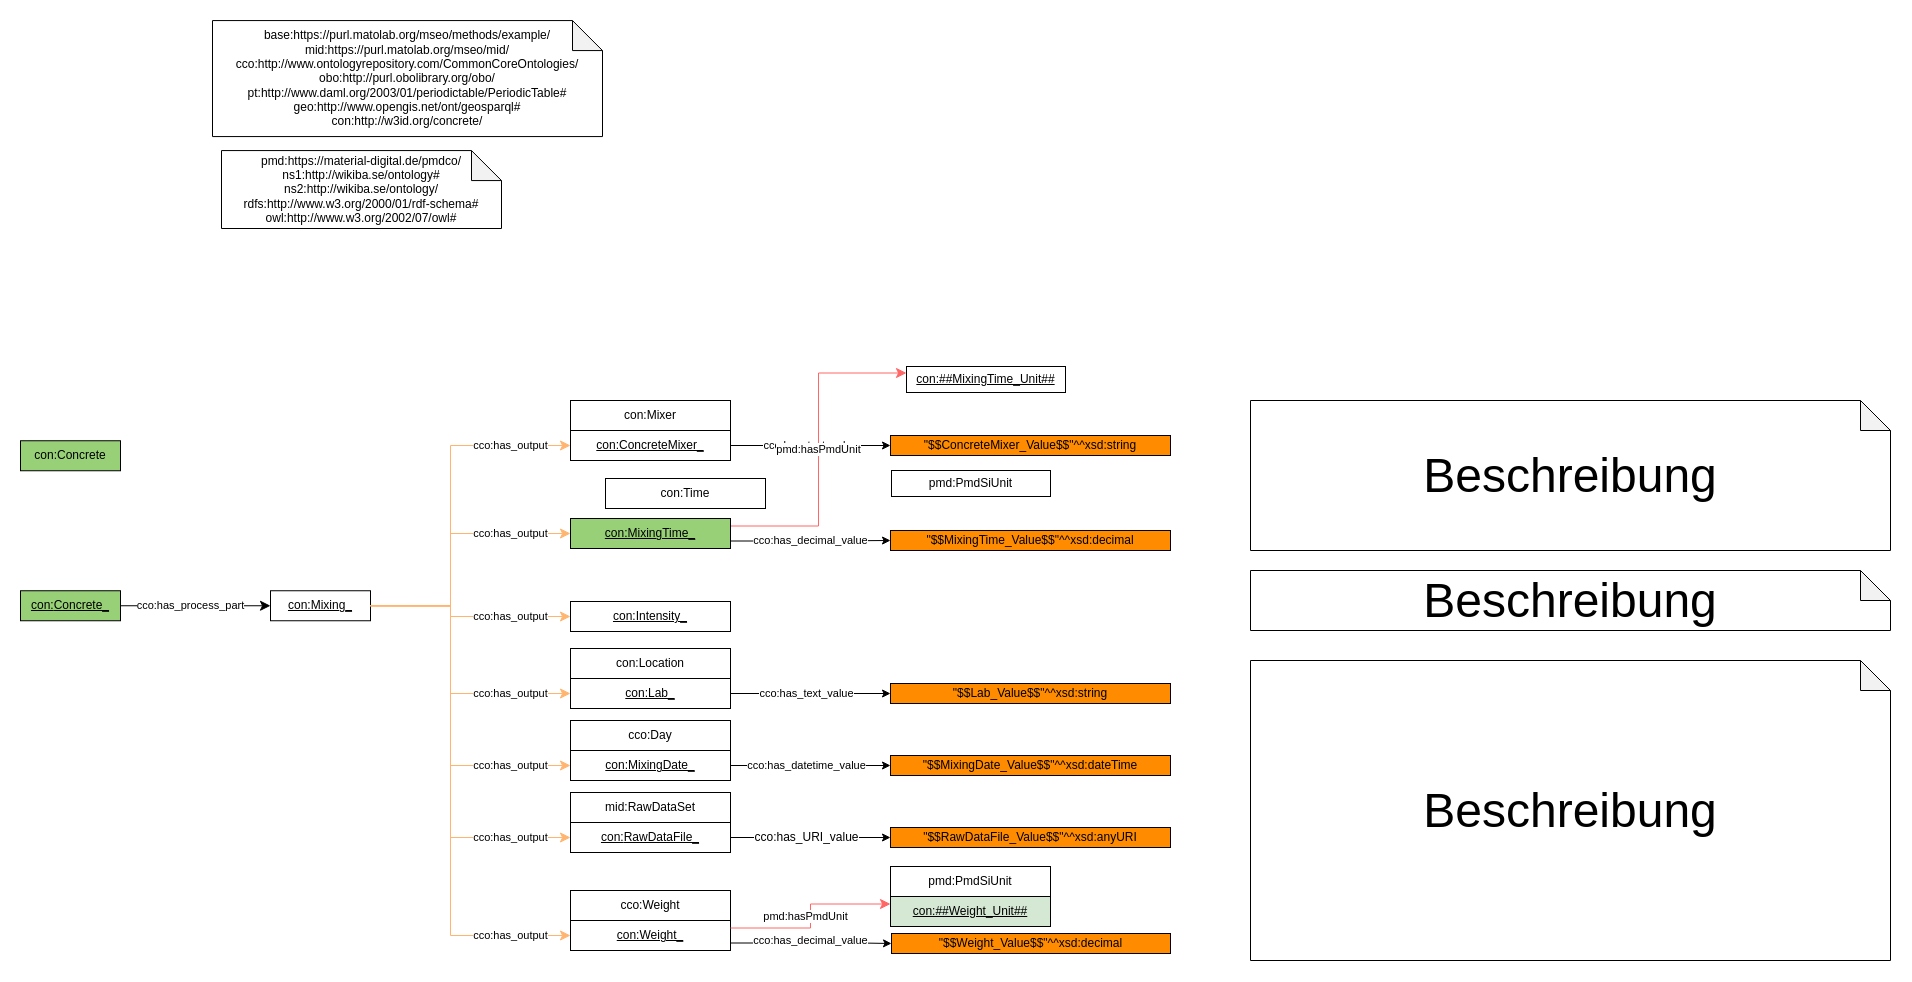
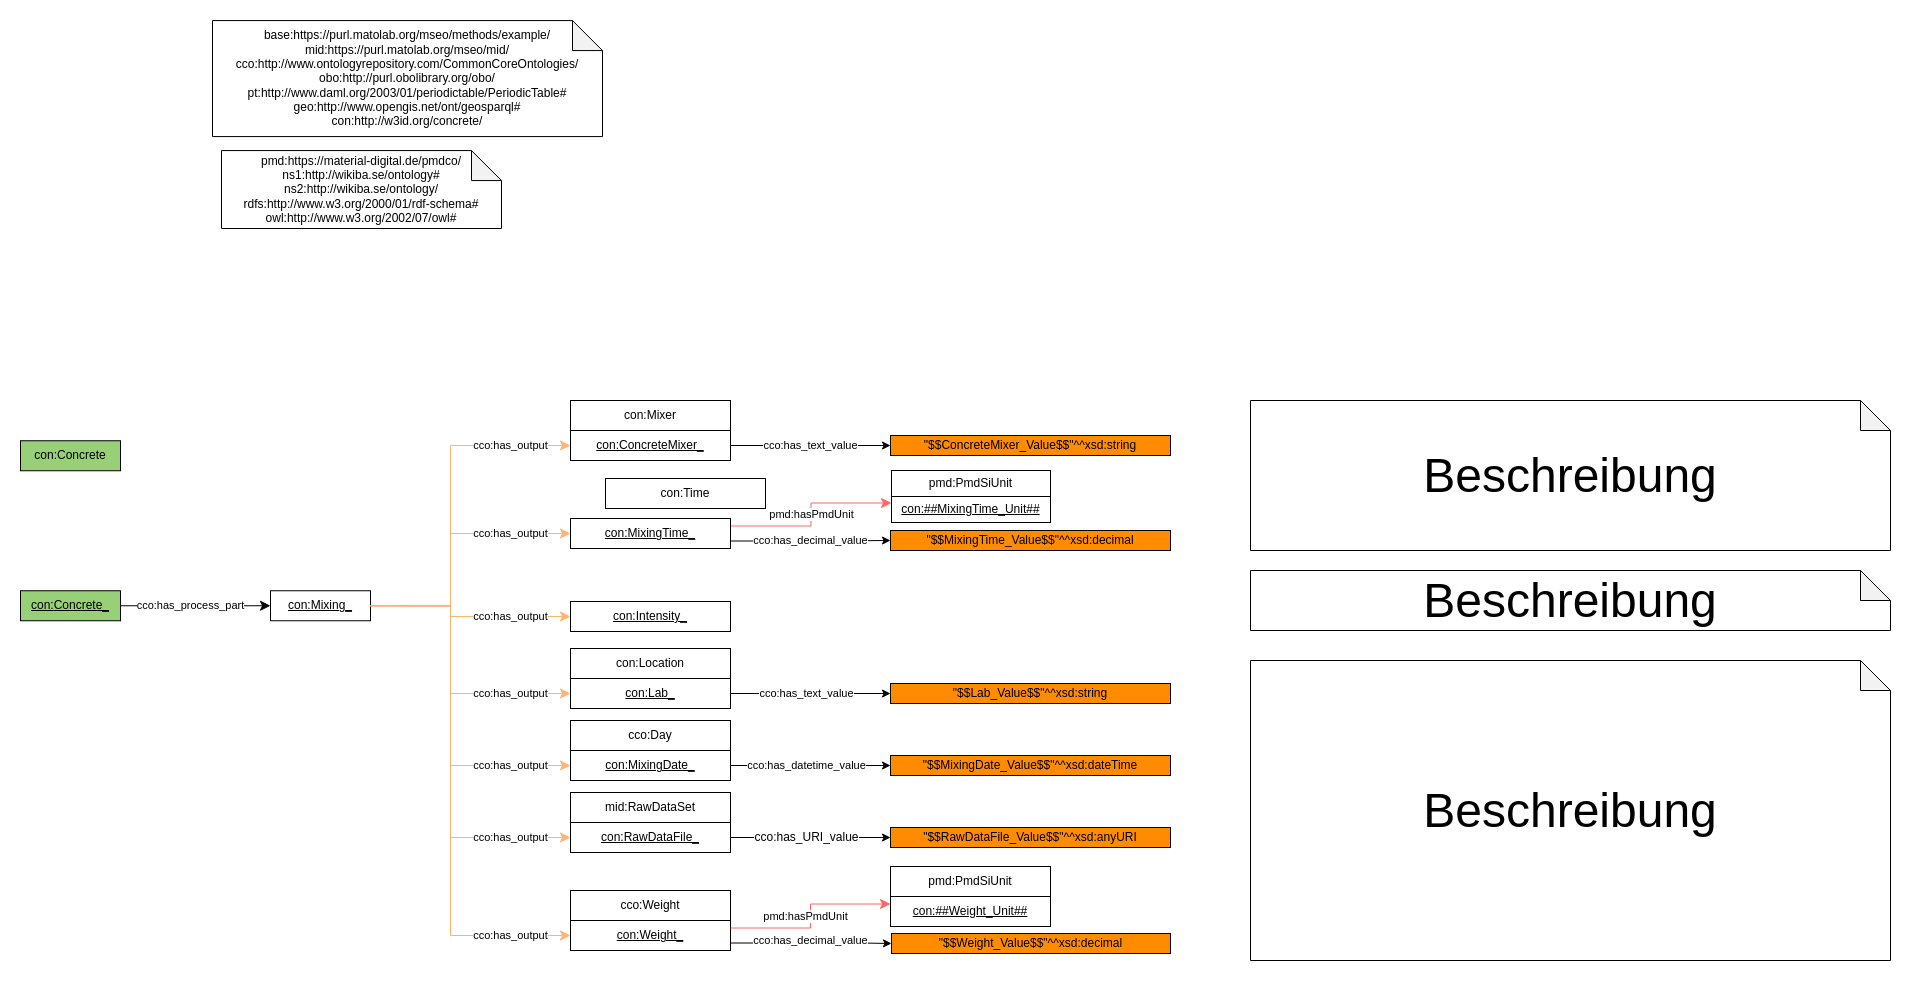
(986, 380) -> (971, 510)
(651, 534) -> (651, 534)
(971, 912) -> (971, 912)
